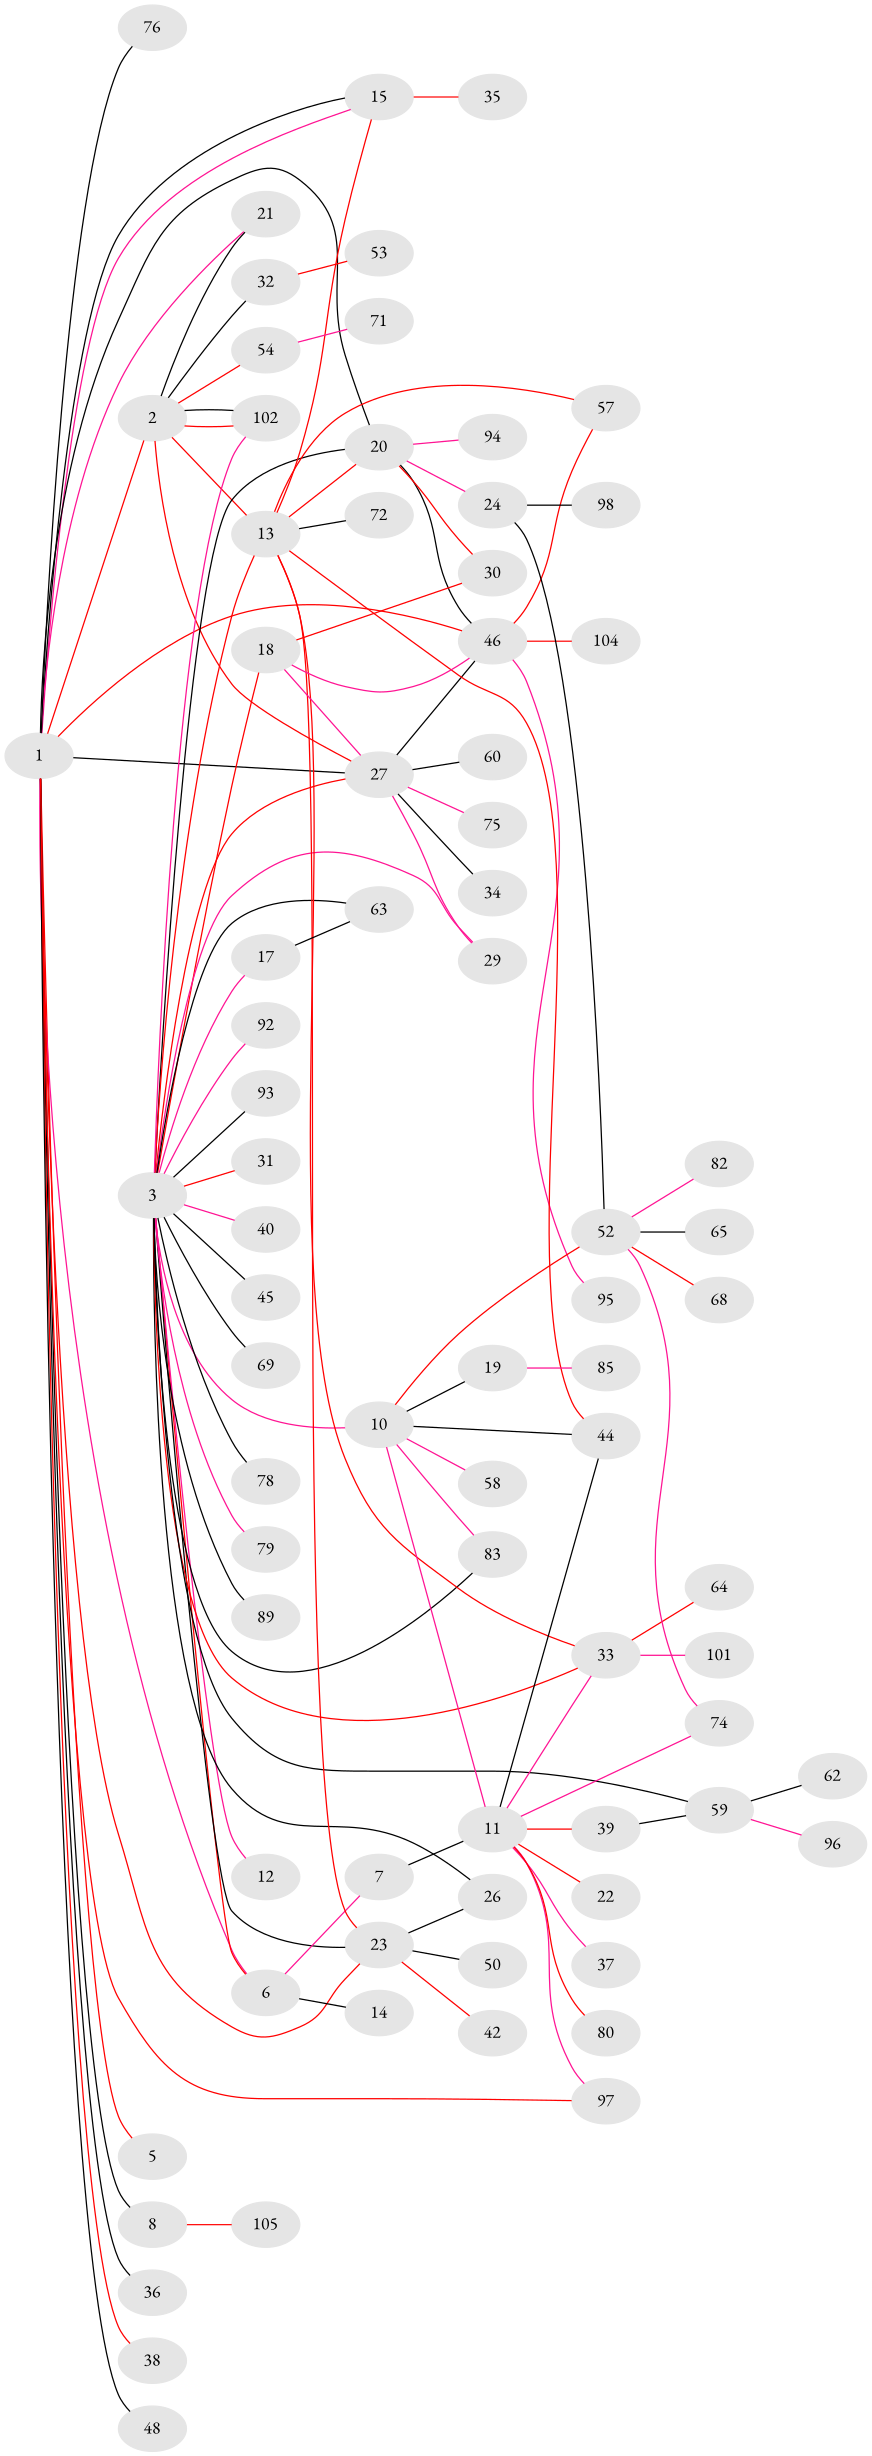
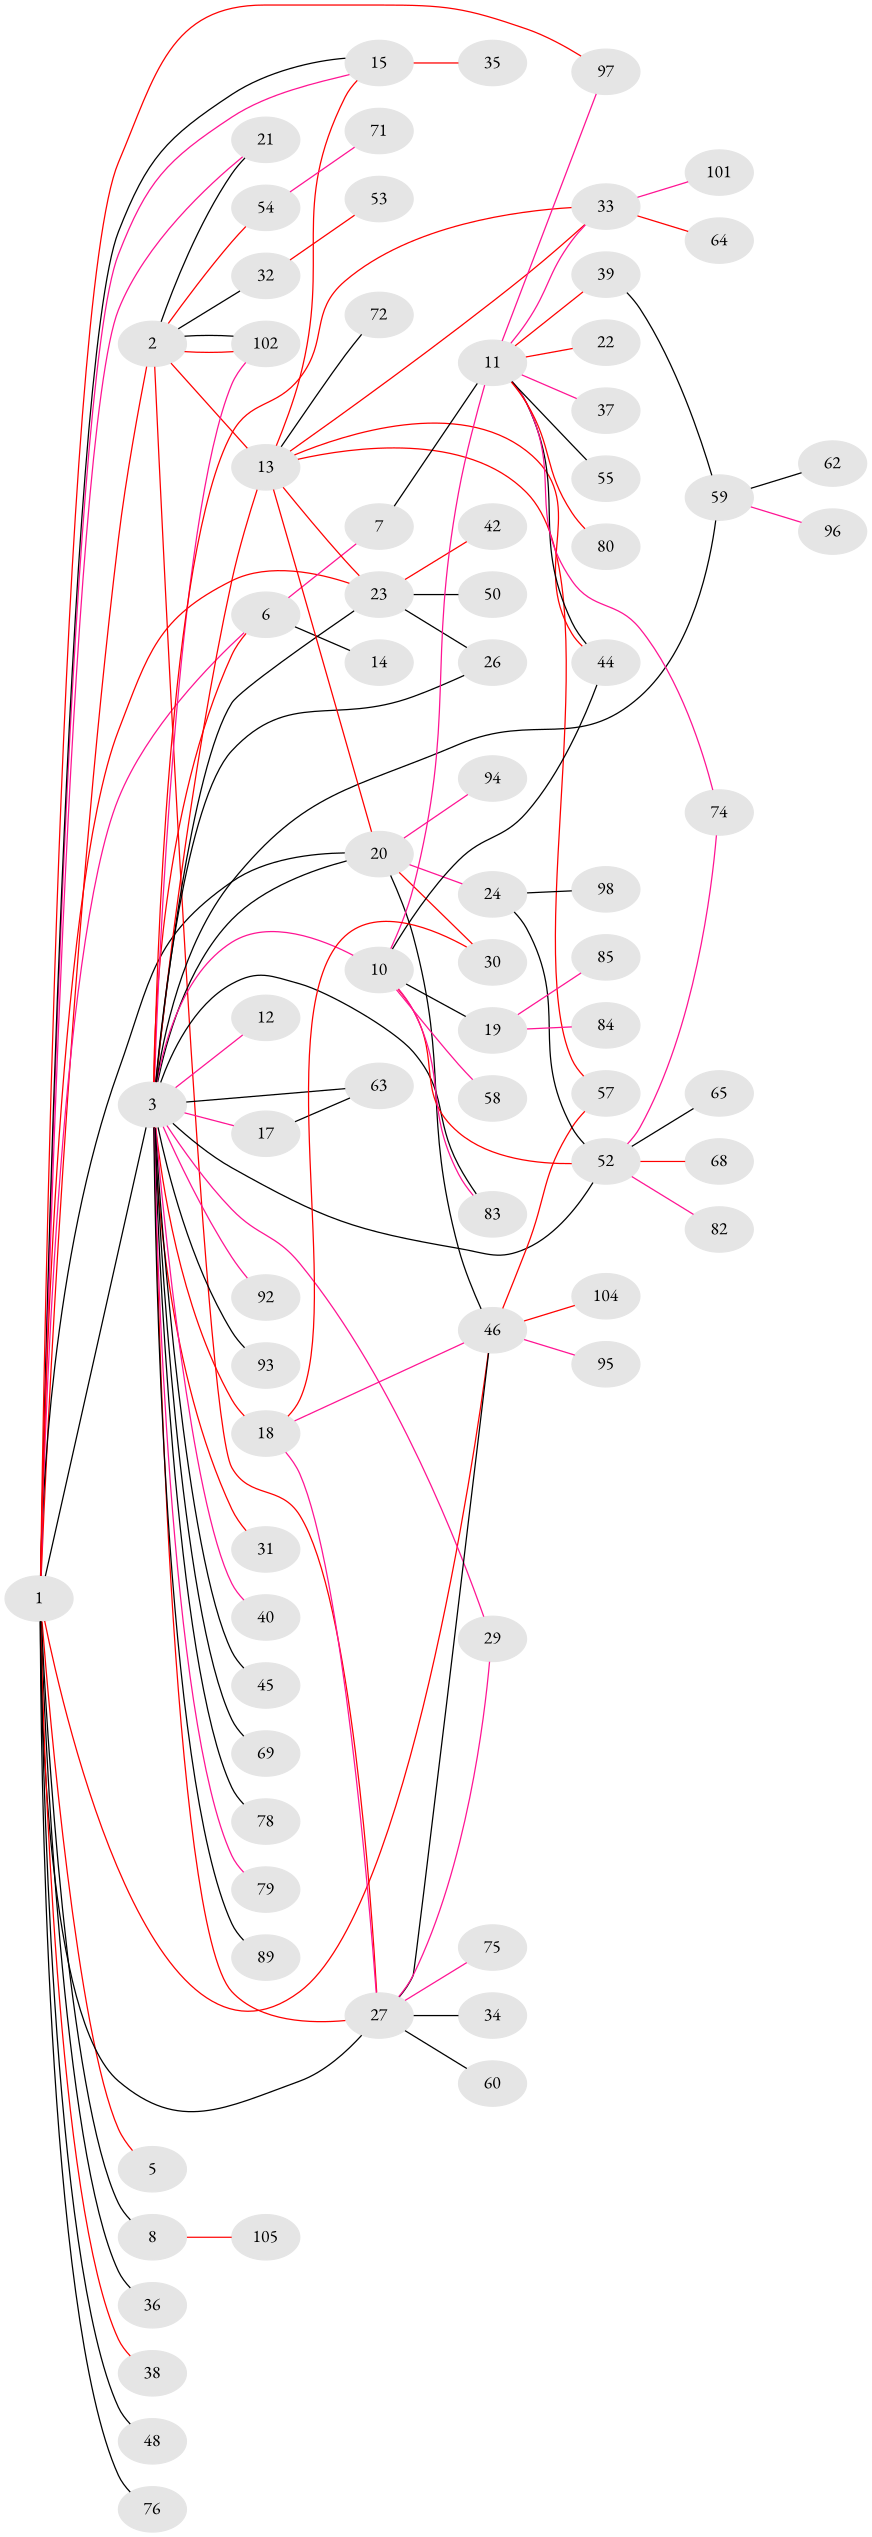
none -> (606, 479)
none -> (606, 1025)
none -> (384, 1234)
none -> (96, 1352)
